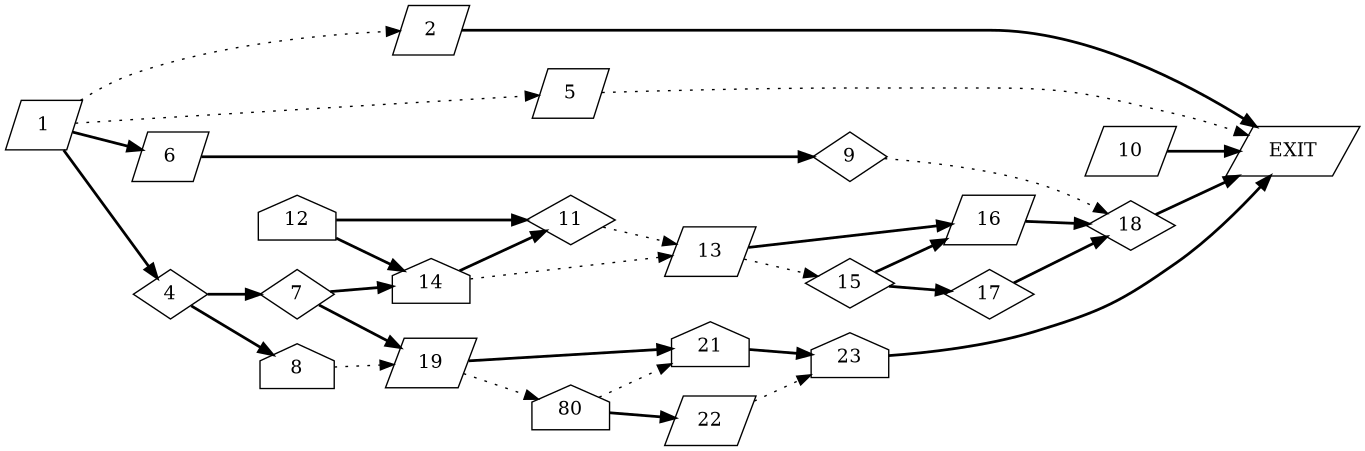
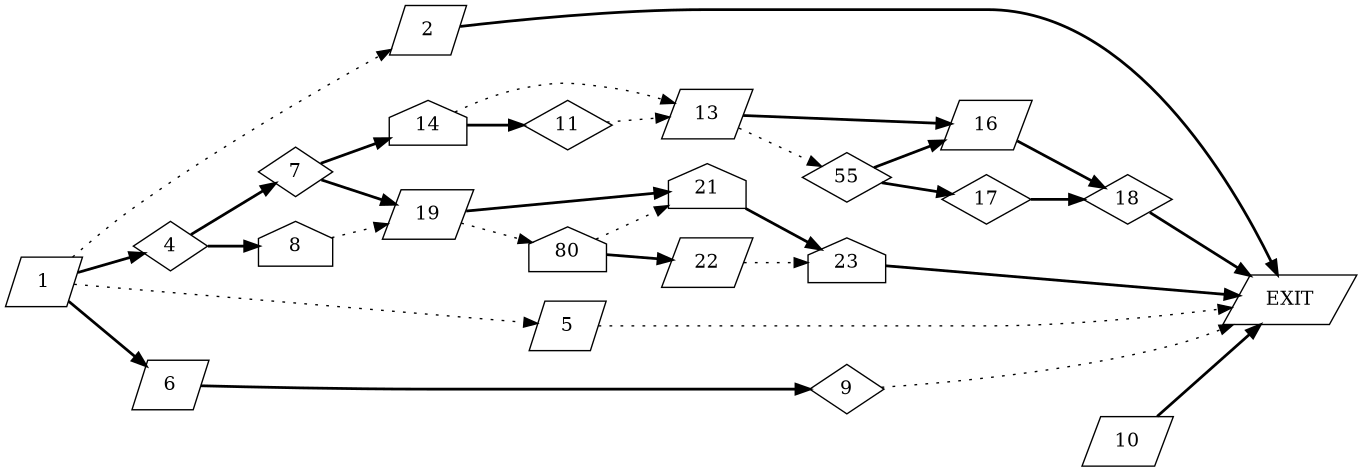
(992, 173) -> (1053, 369)
(297, 220) -> none
(850, 283) -> (847, 177)
